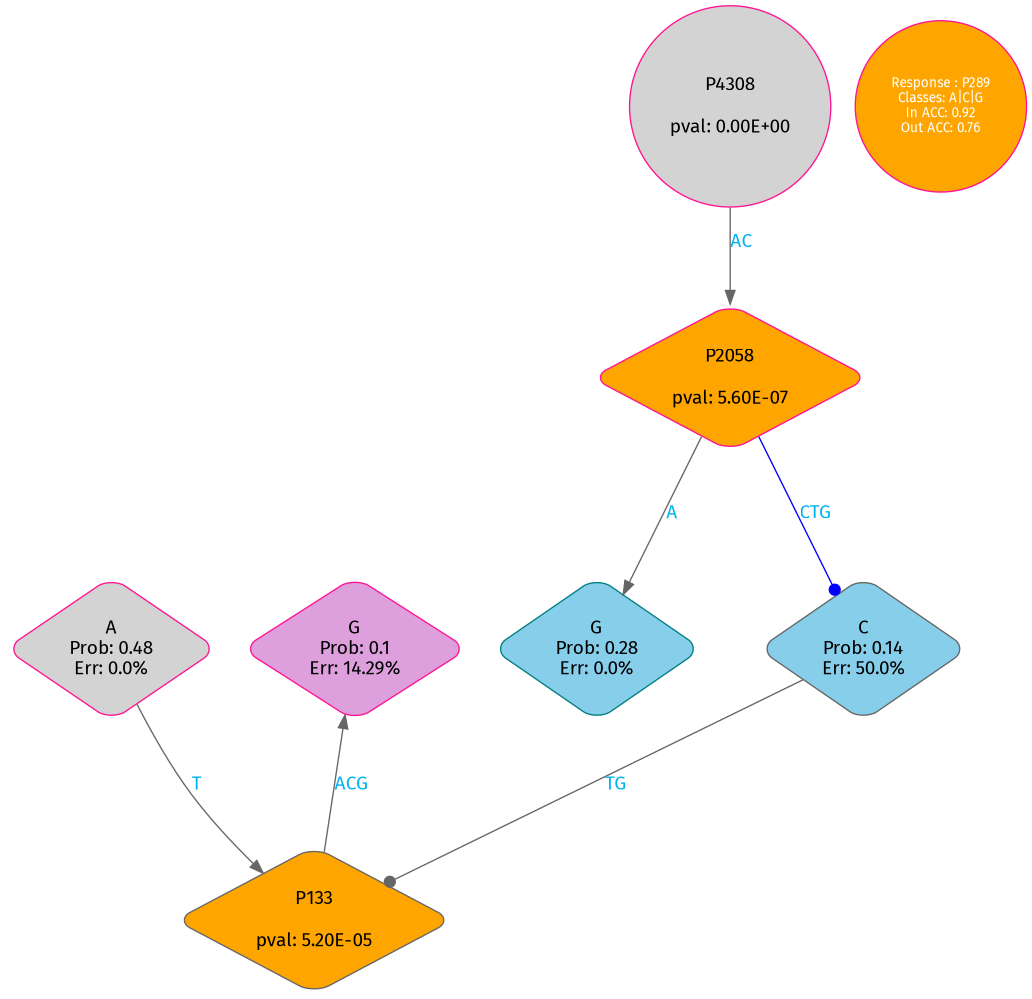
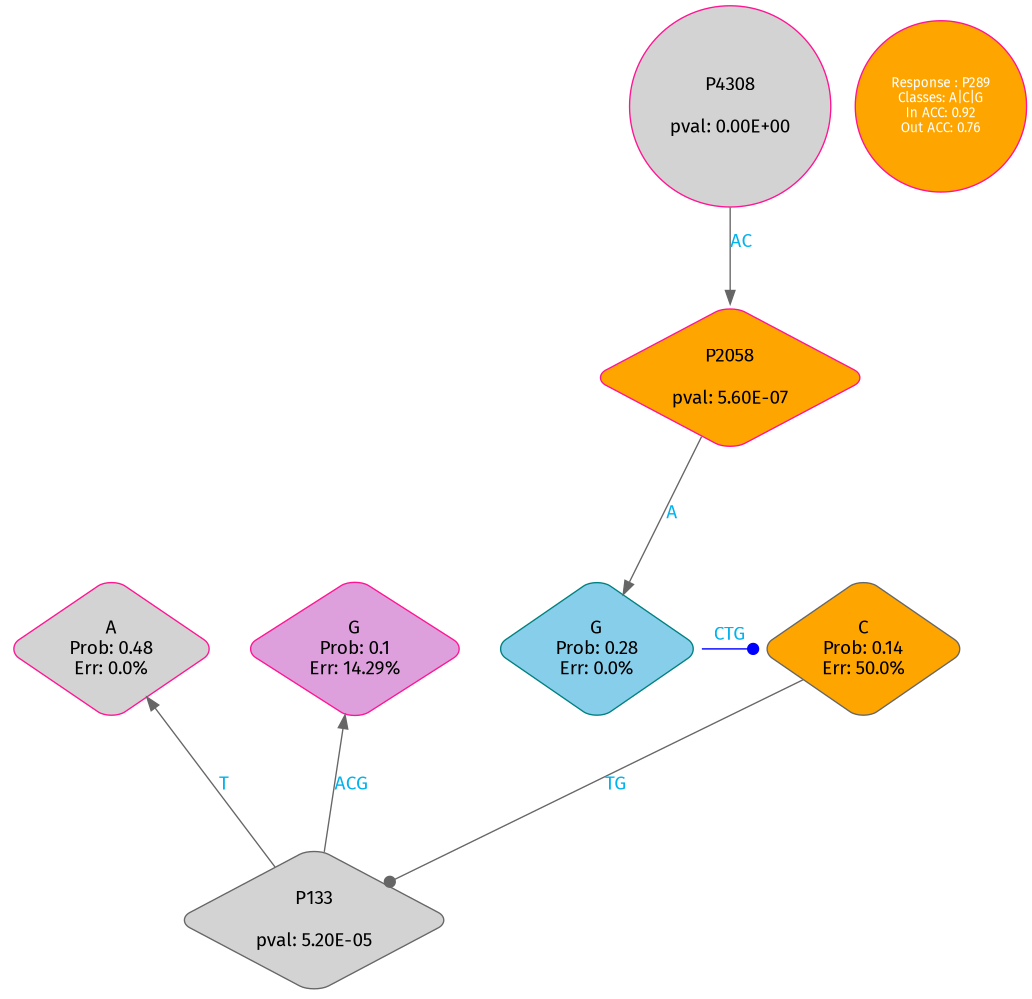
(795, 511) -> (725, 649)
(863, 649) -> (863, 649)
(188, 789) -> (215, 788)
(314, 920) -> (314, 920)
